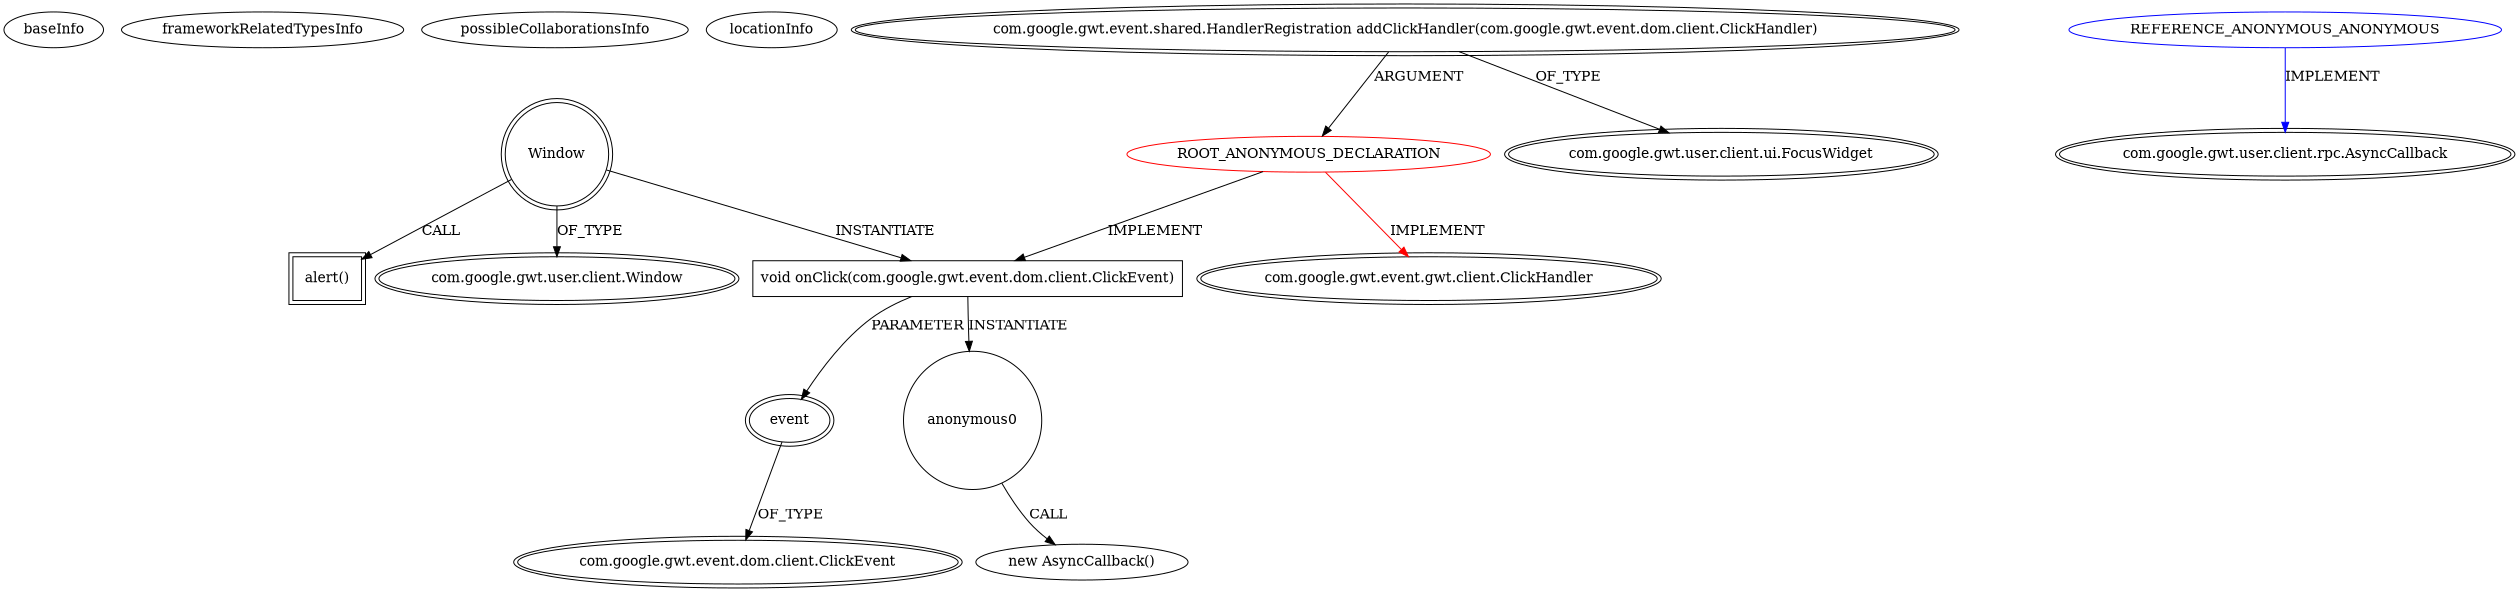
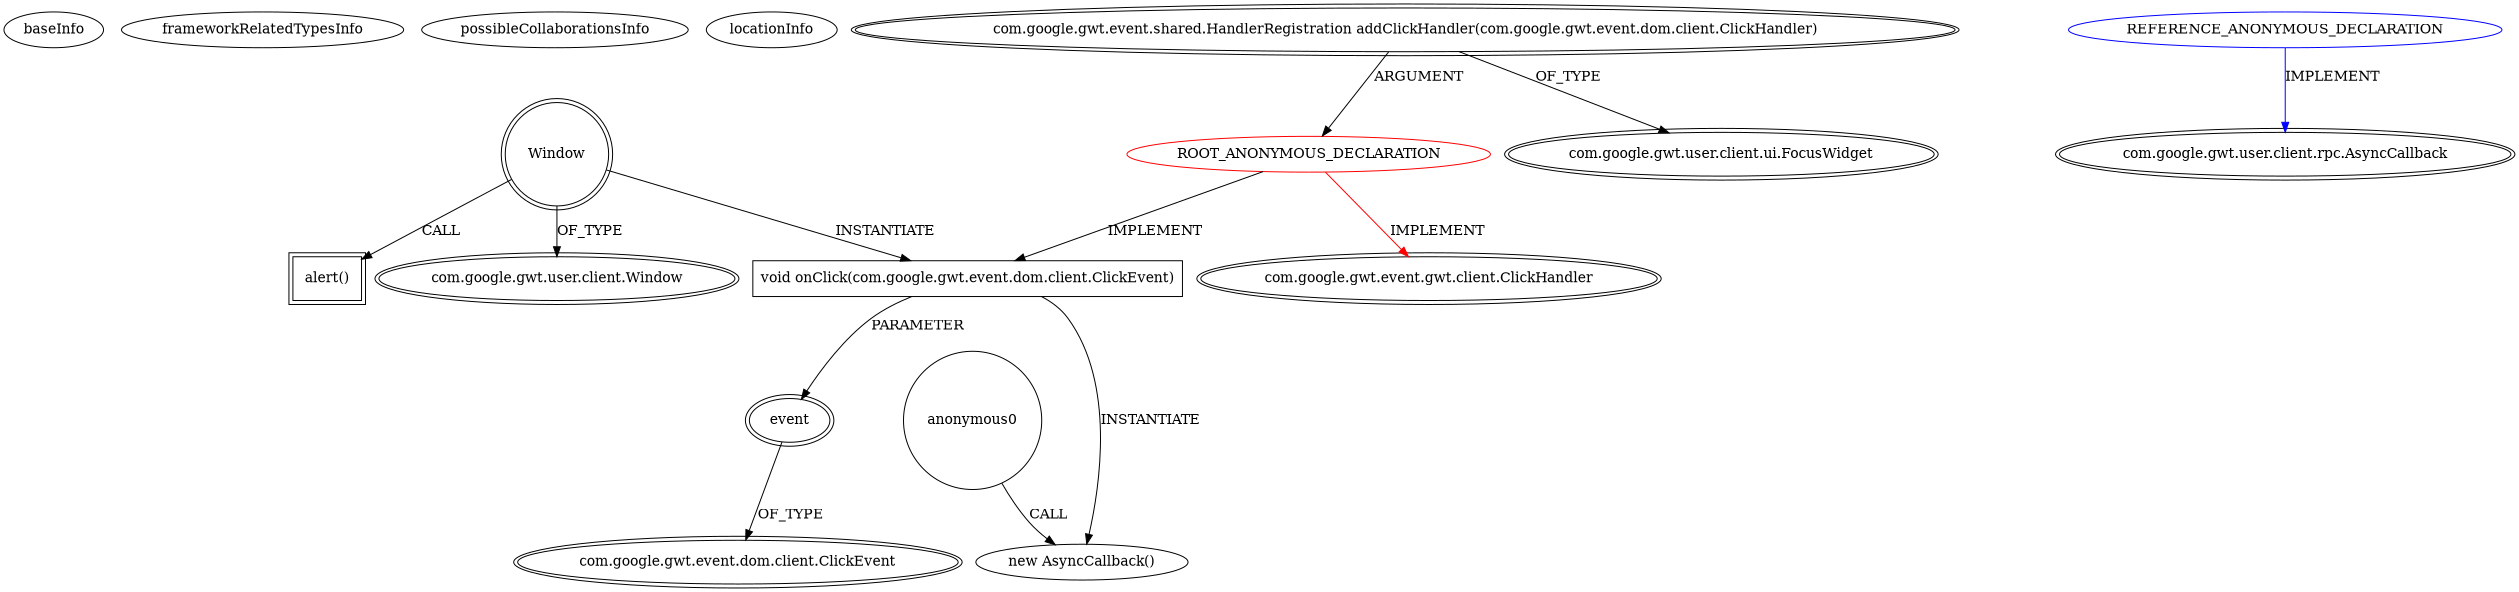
(2285, 30) -> (2285, 30)
(968, 319) -> (1099, 406)
